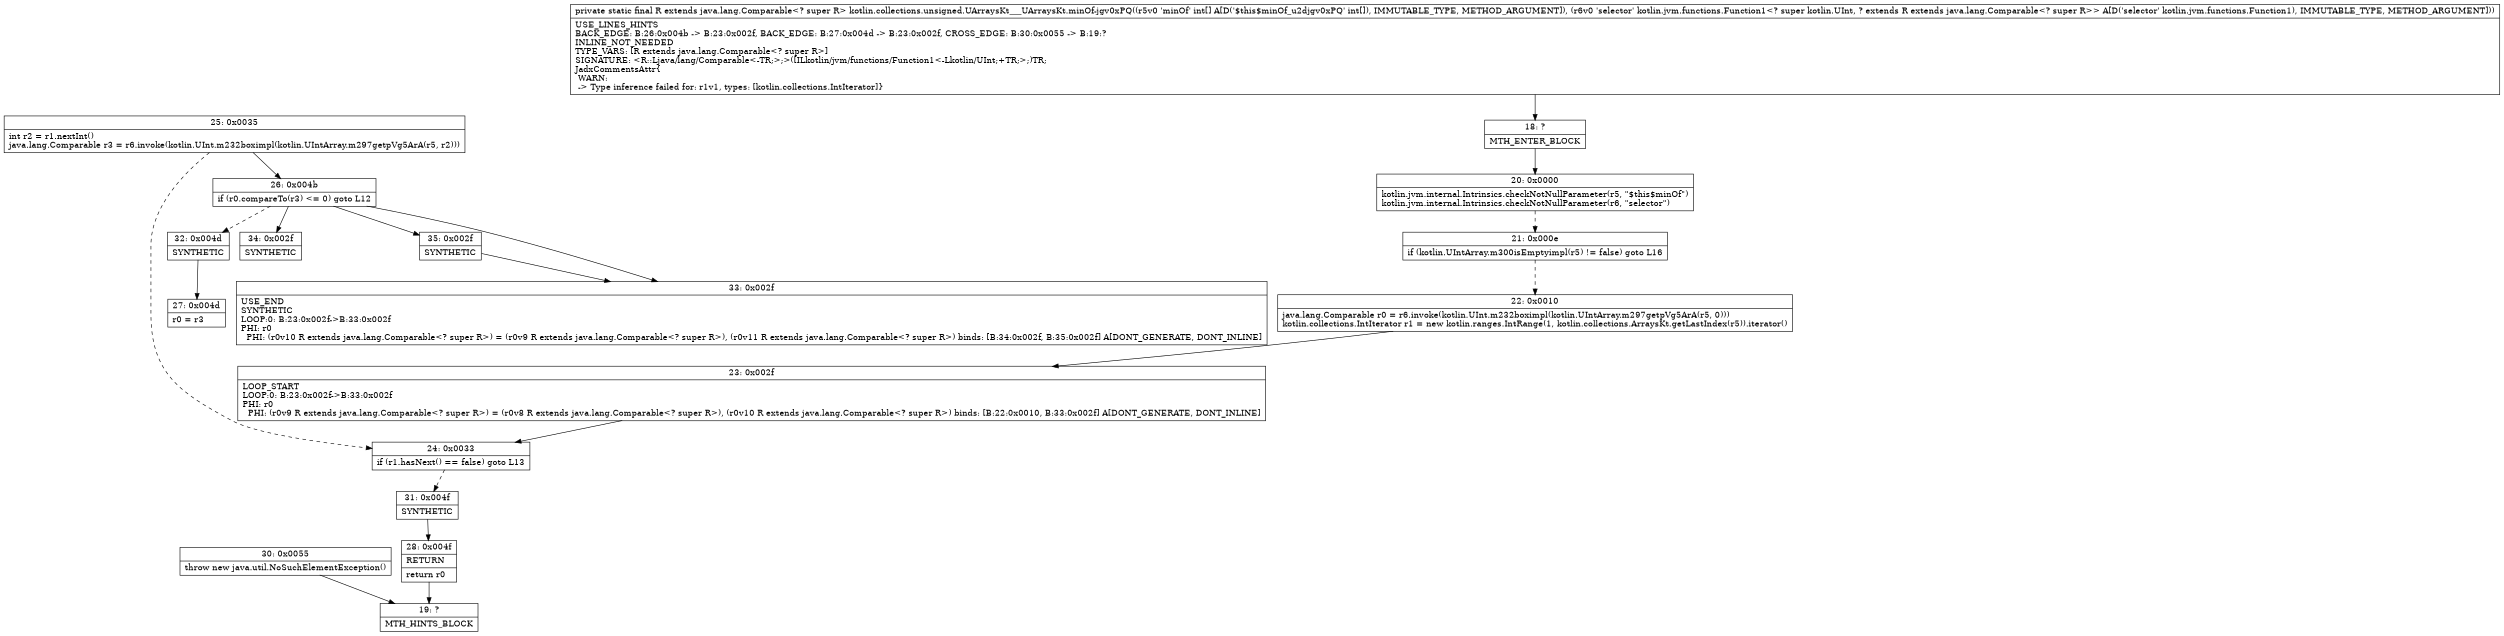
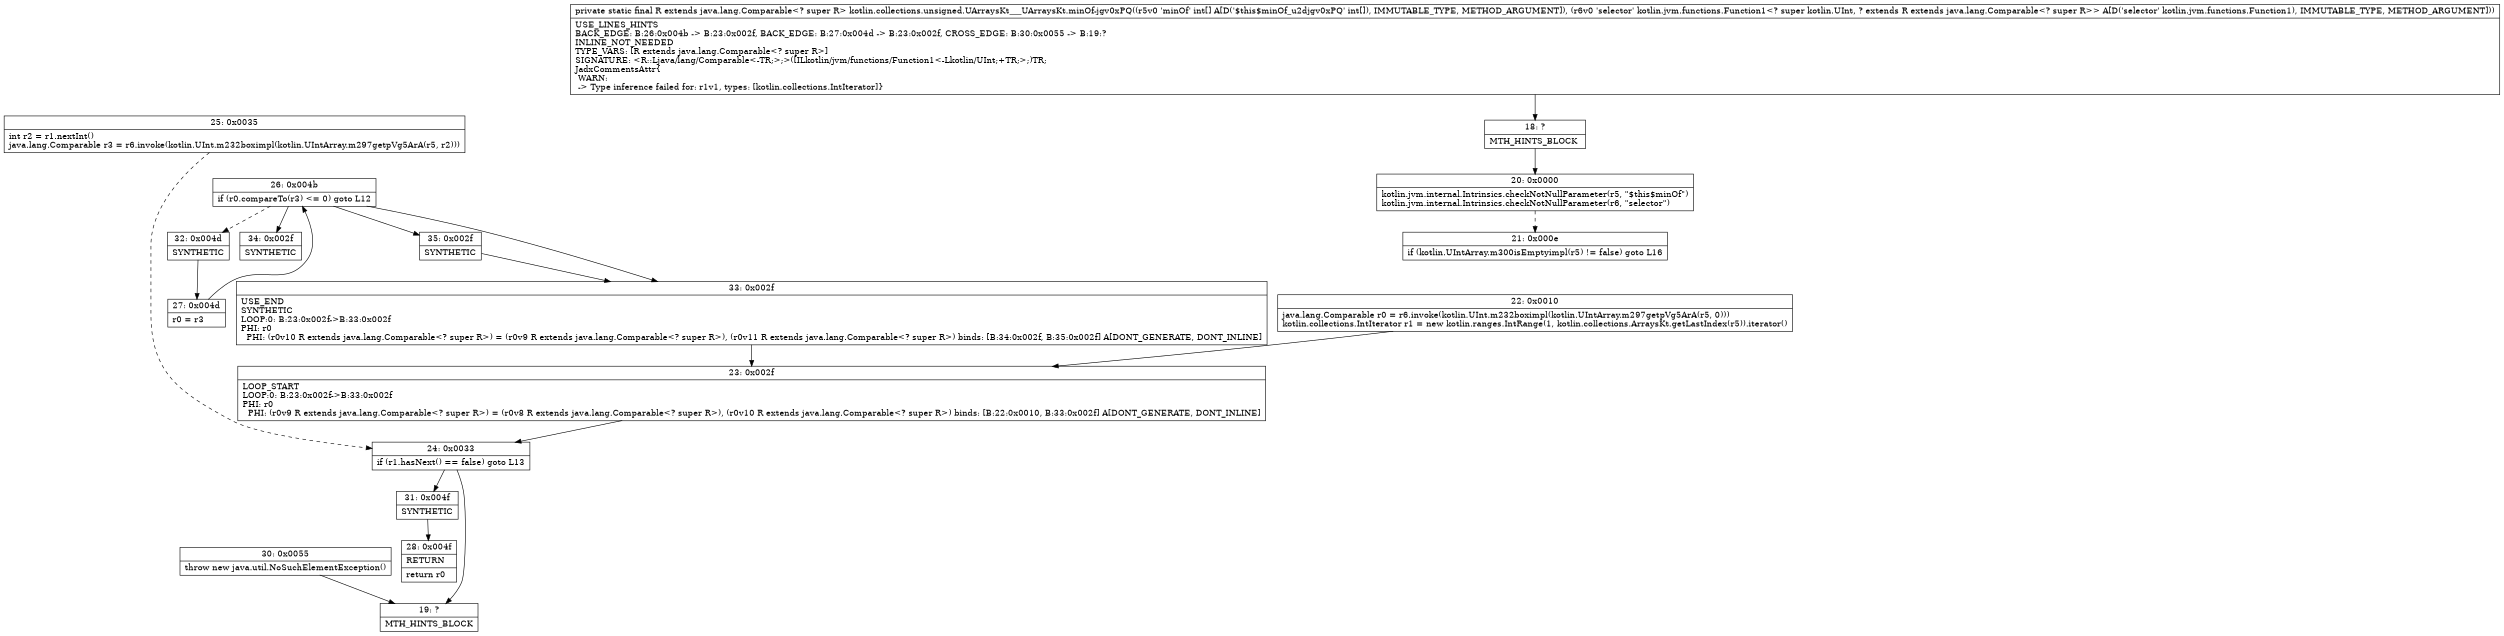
(1535, 141) -> (1534, 141)
(265, 164) -> (282, 275)
(1535, 274) -> none
none -> (752, 353)
(441, 478) -> (441, 478)
(429, 590) -> (465, 536)
